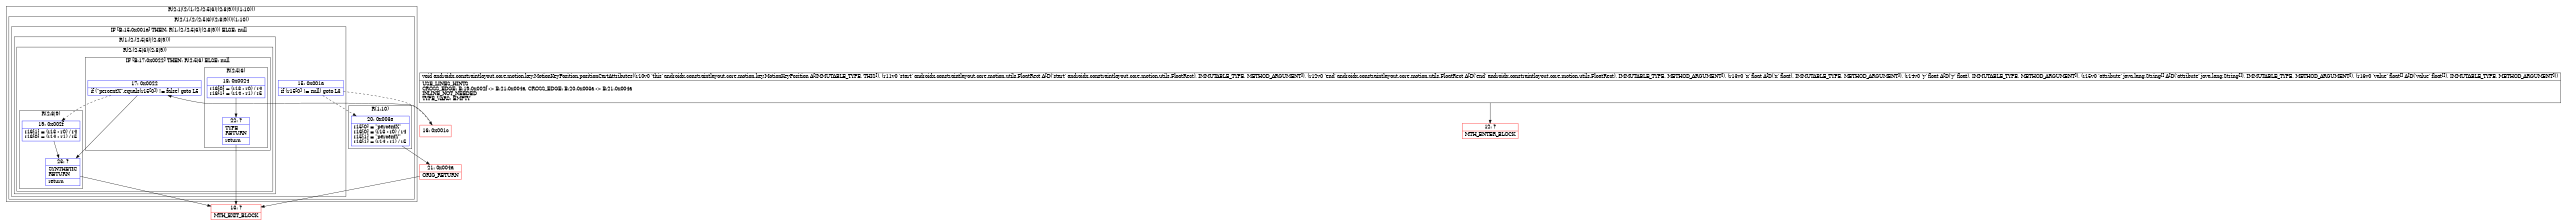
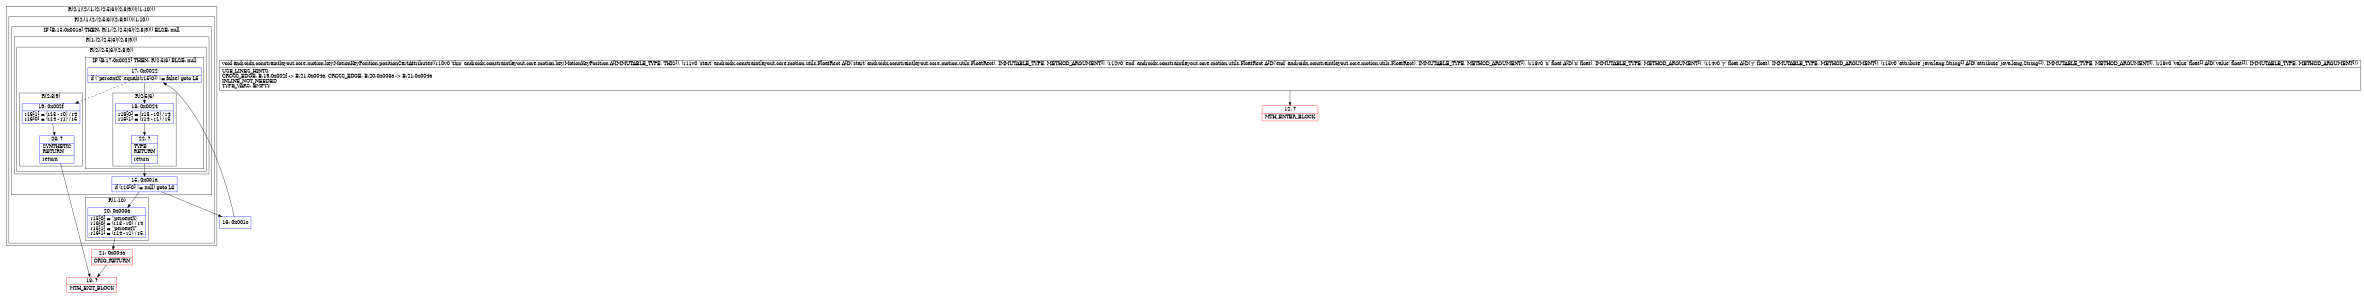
(390, 99) -> (190, 204)
(339, 105) -> (134, 199)
(108, 126) -> (145, 91)
(435, 131) -> (235, 223)
(236, 173) -> (145, 168)
